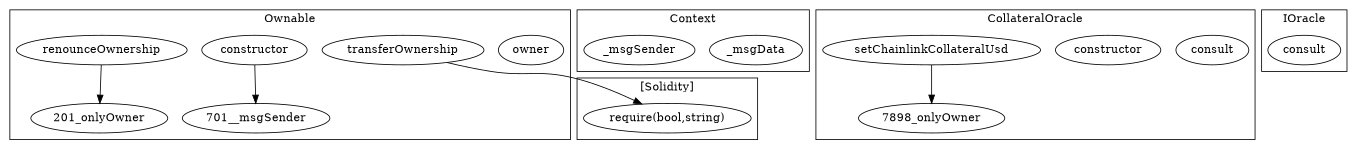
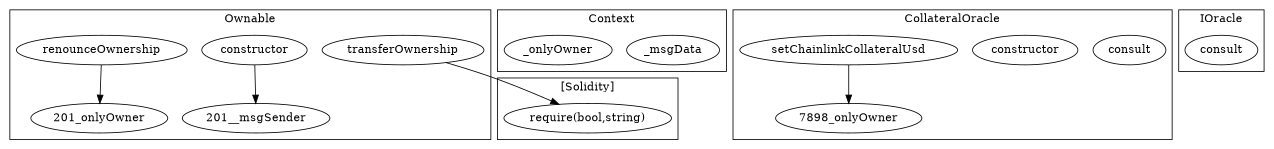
(531, 50) -> none
(639, 50) -> (558, 50)
(256, 118) -> (256, 118)
